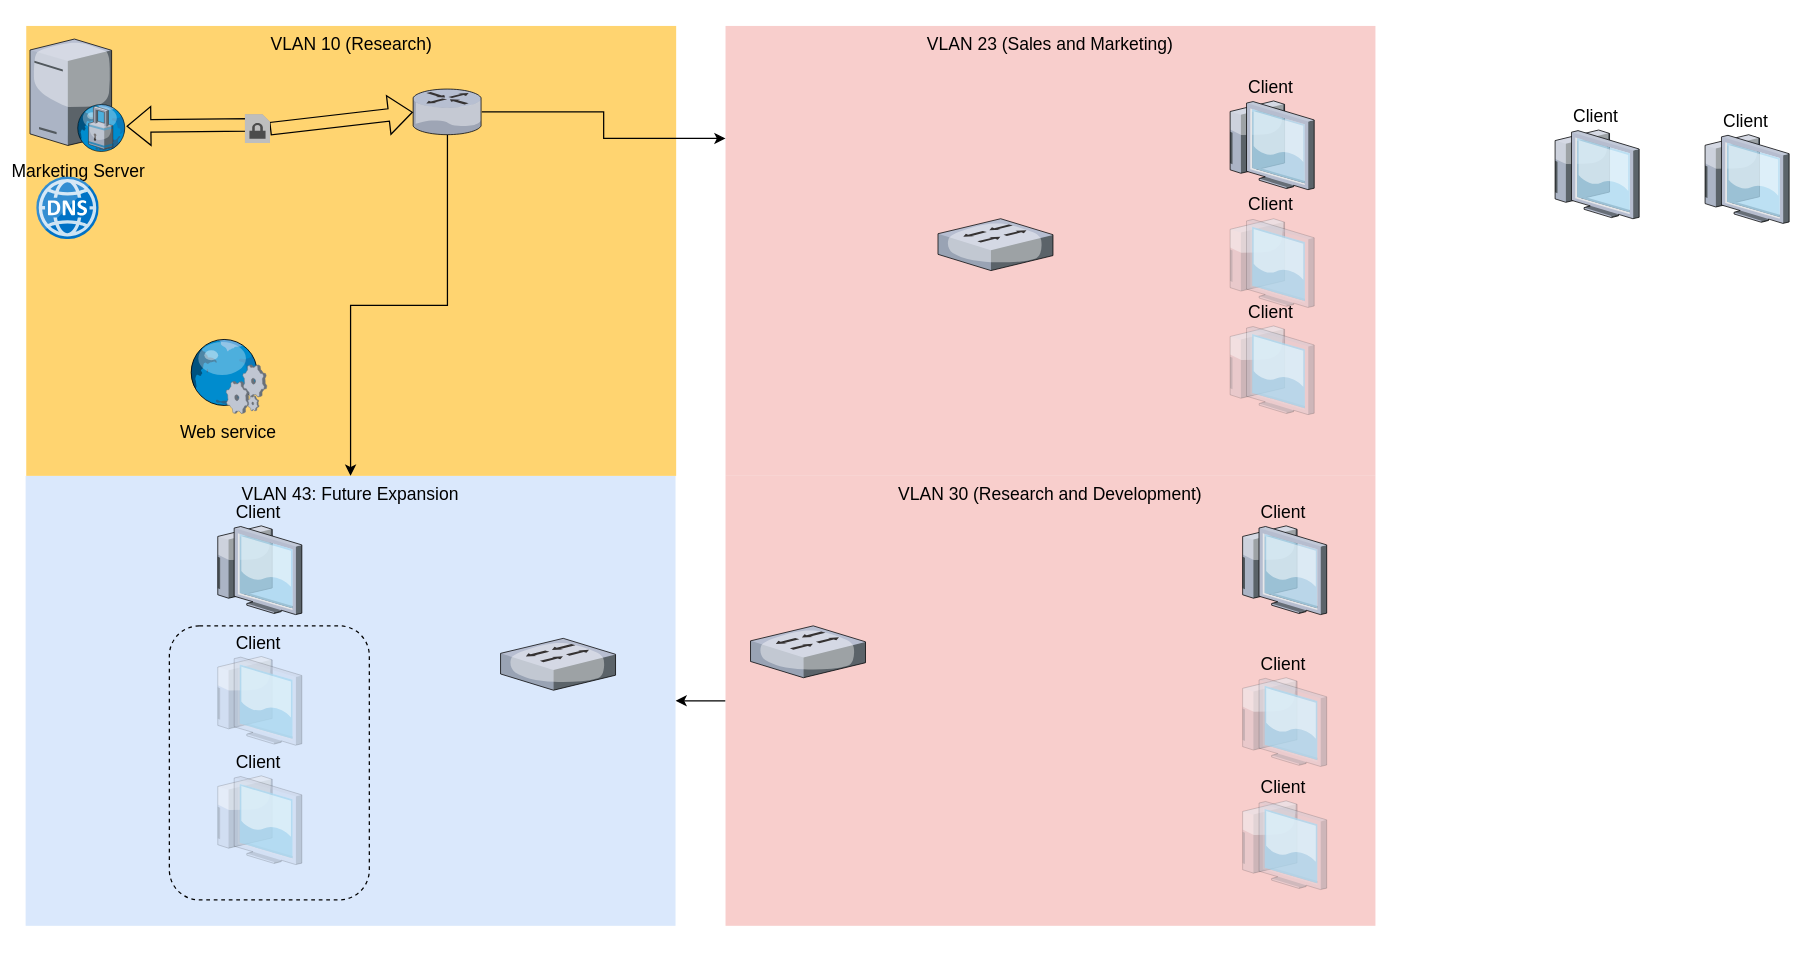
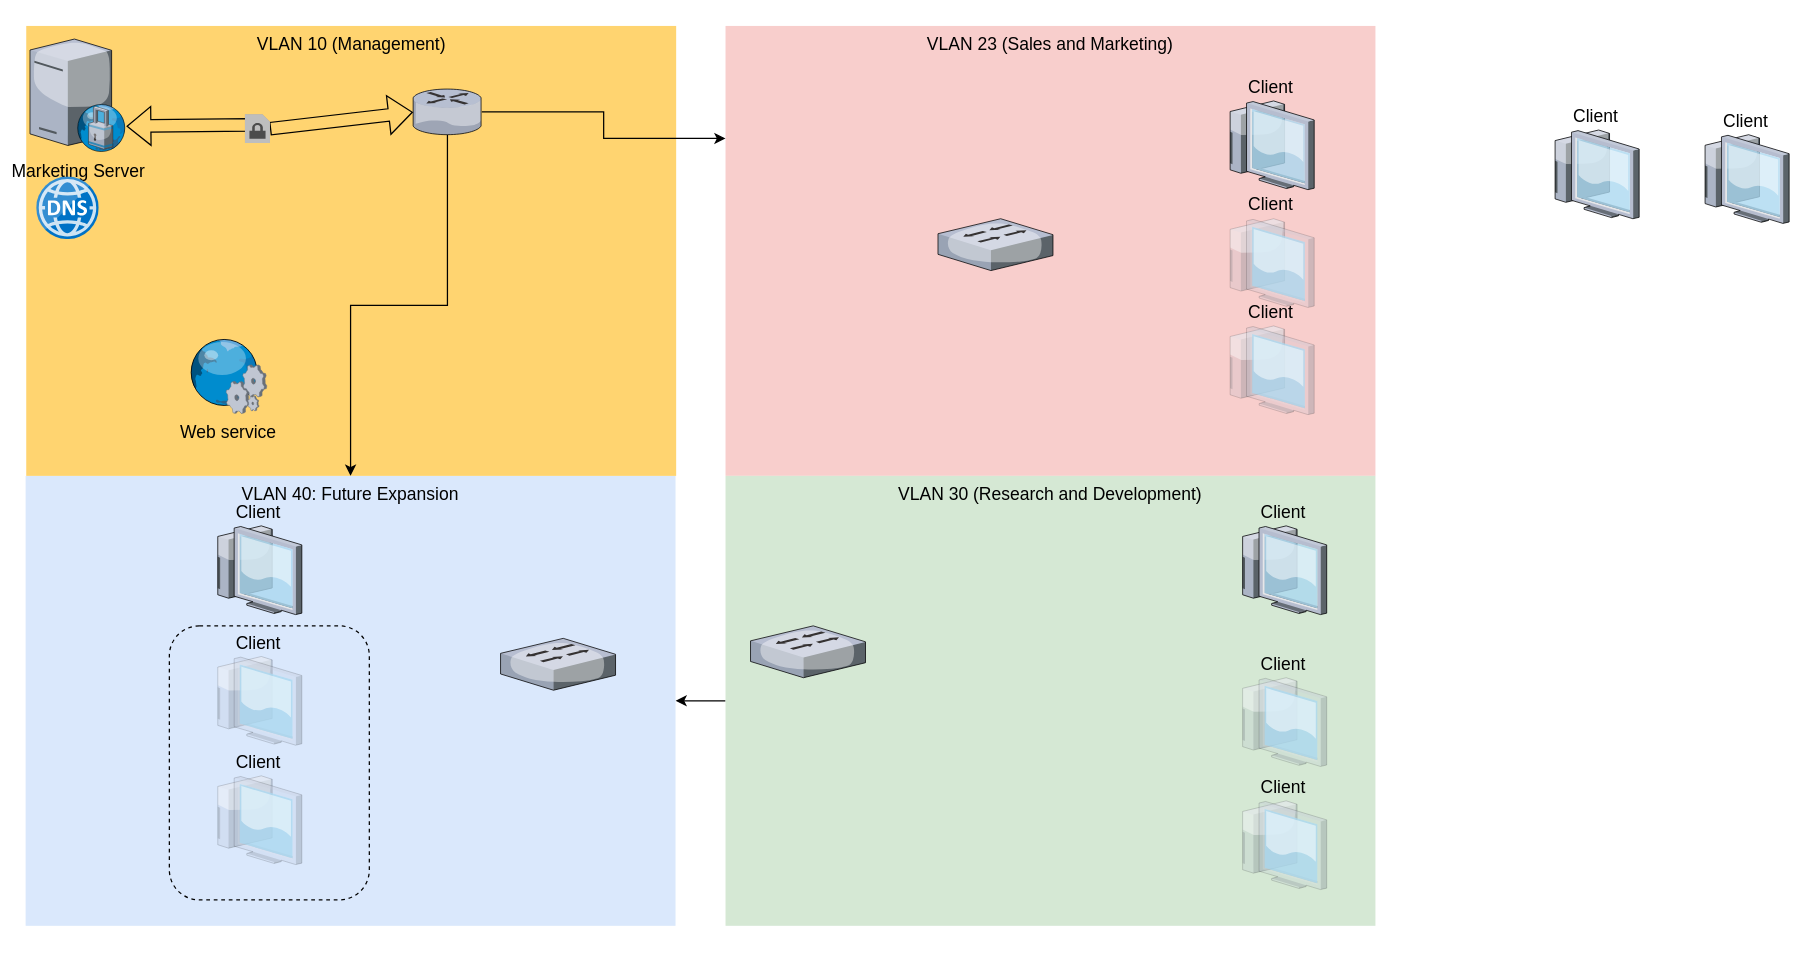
(352, 45) -> (352, 45)
(351, 495) -> (351, 495)
(1051, 701) -> (1051, 701)
